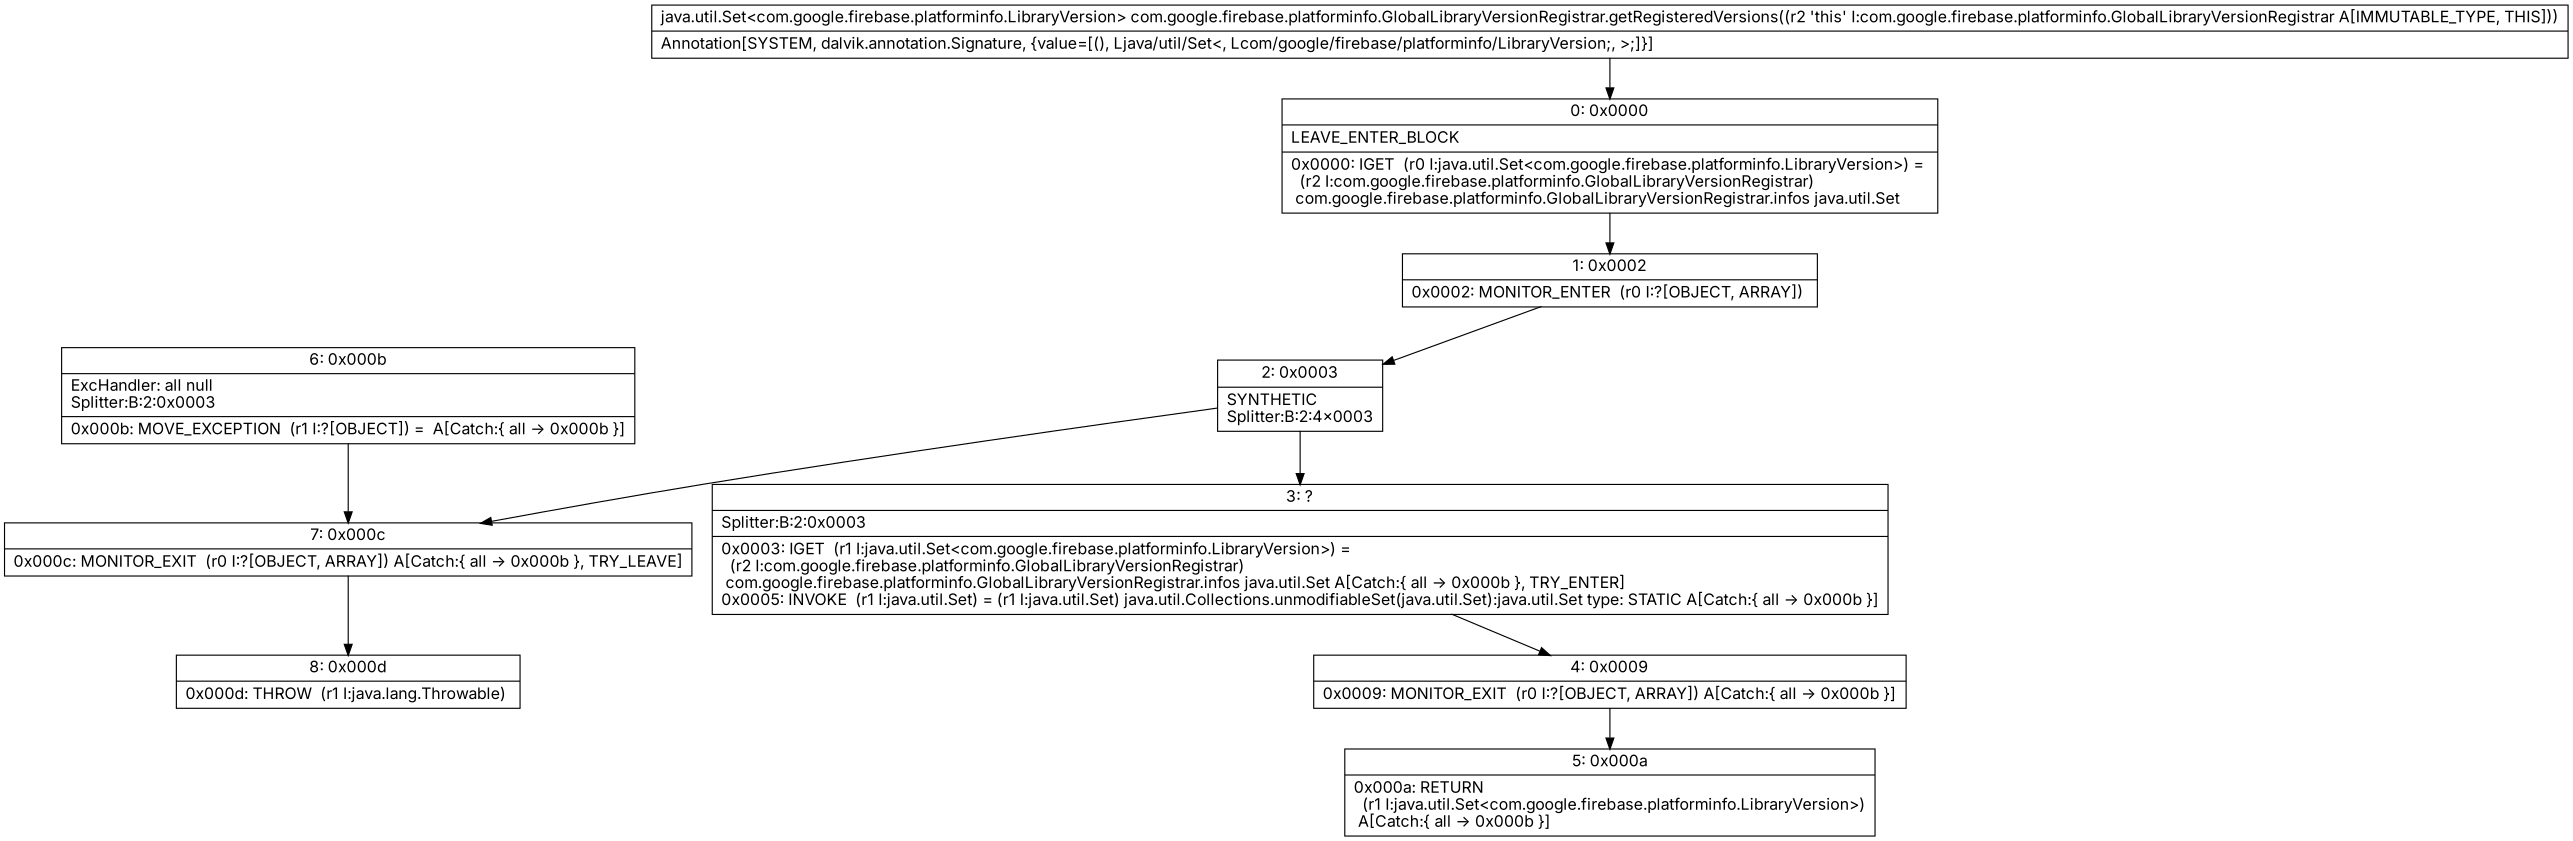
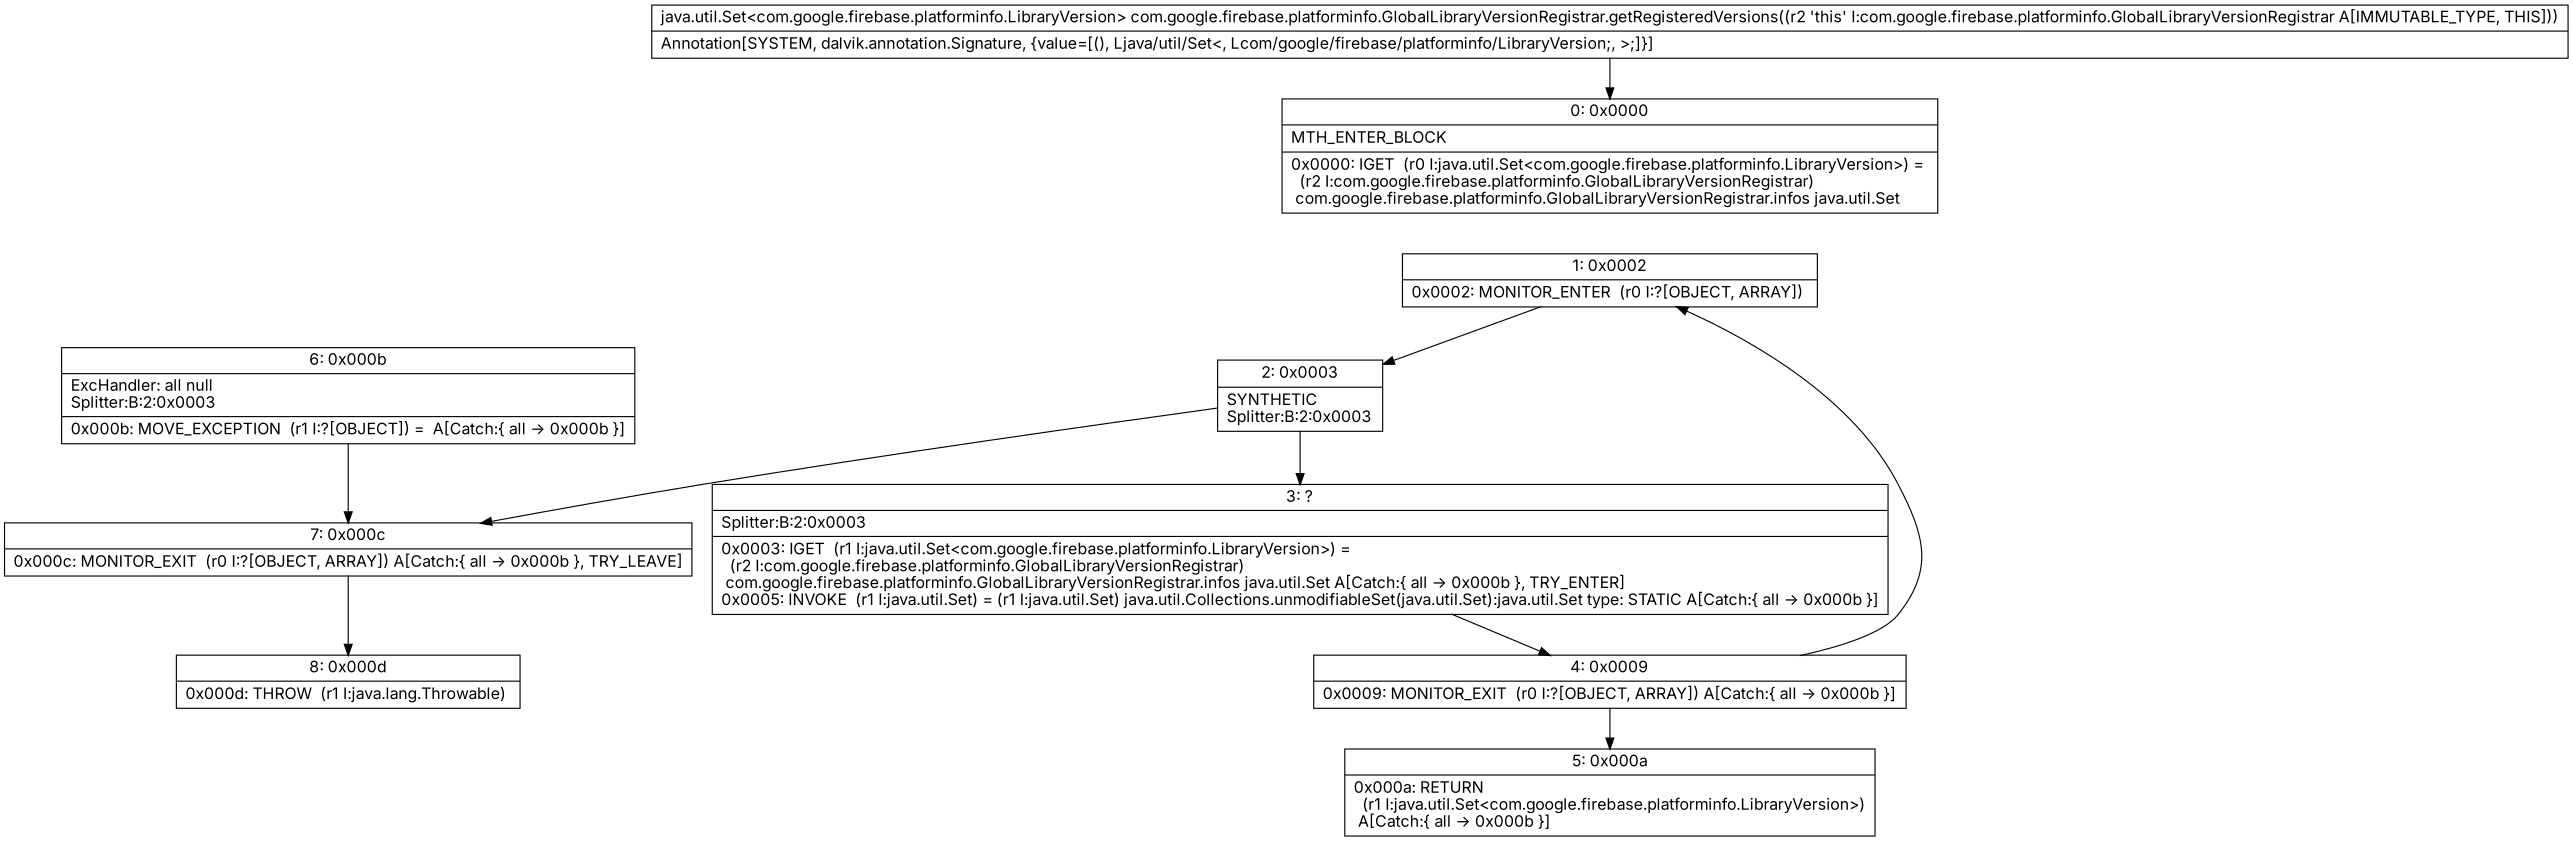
(1376, 138) -> (1370, 138)
(1610, 228) -> (1890, 472)
(1300, 417) -> (1300, 417)
